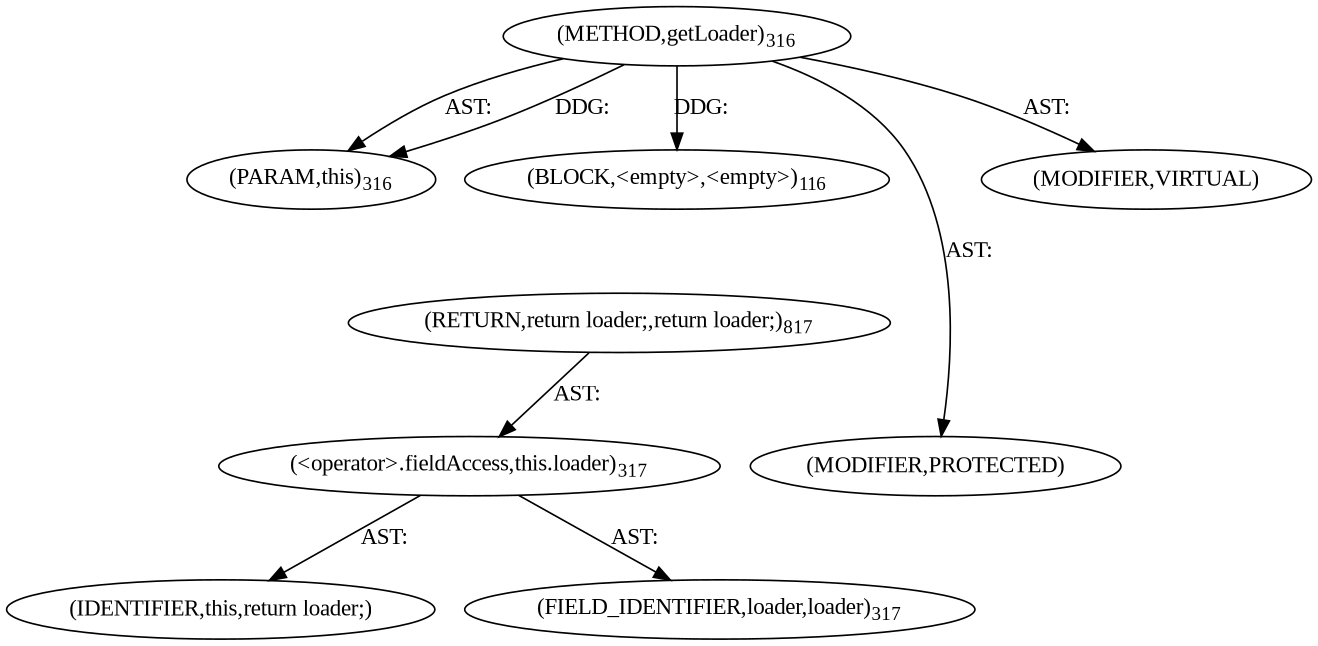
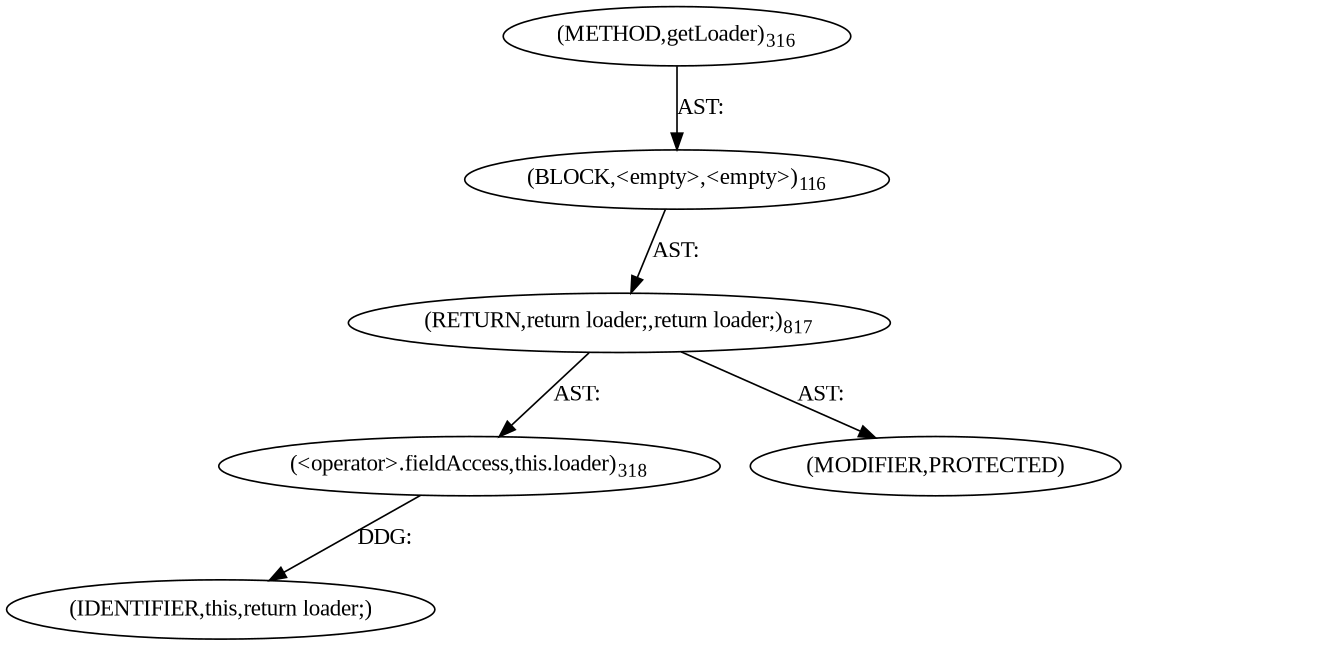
(704, 108) -> (704, 108)
(311, 180) -> none
(1146, 180) -> none
(930, 202) -> (771, 391)
none -> (651, 244)
(633, 464) -> (633, 464)
(388, 538) -> (388, 538)
(720, 609) -> none
